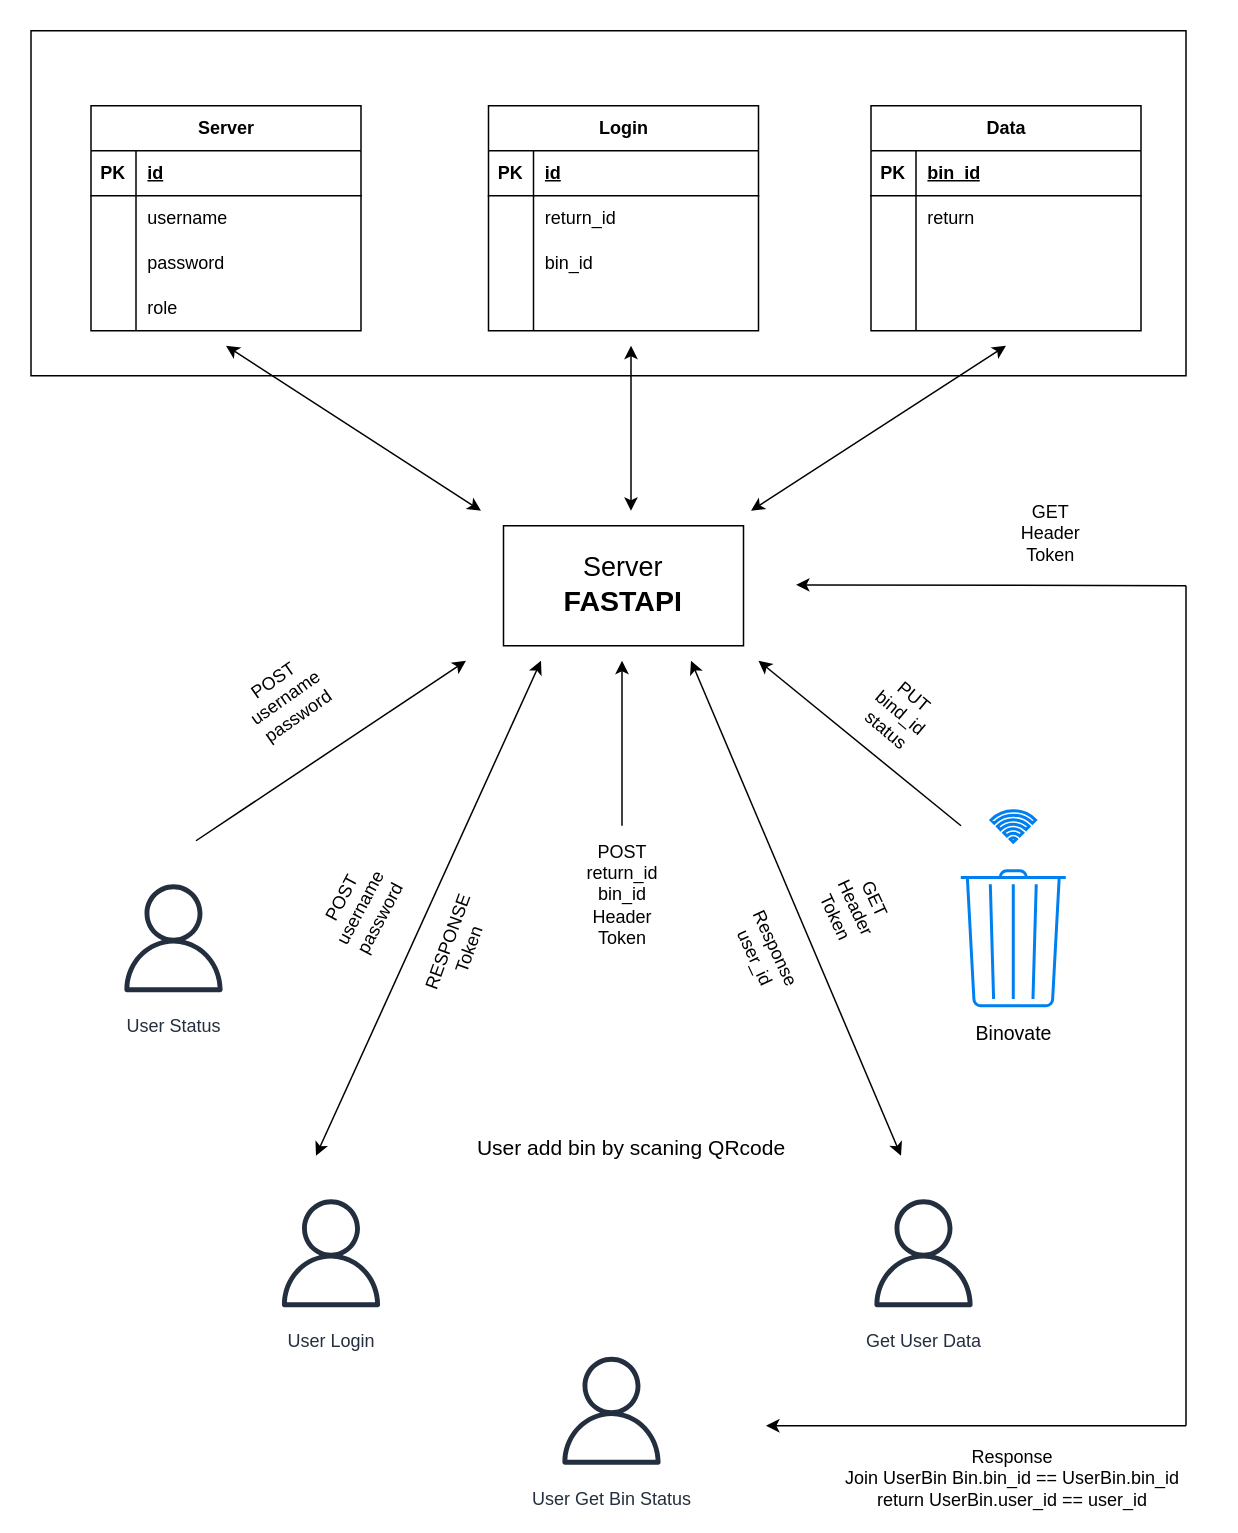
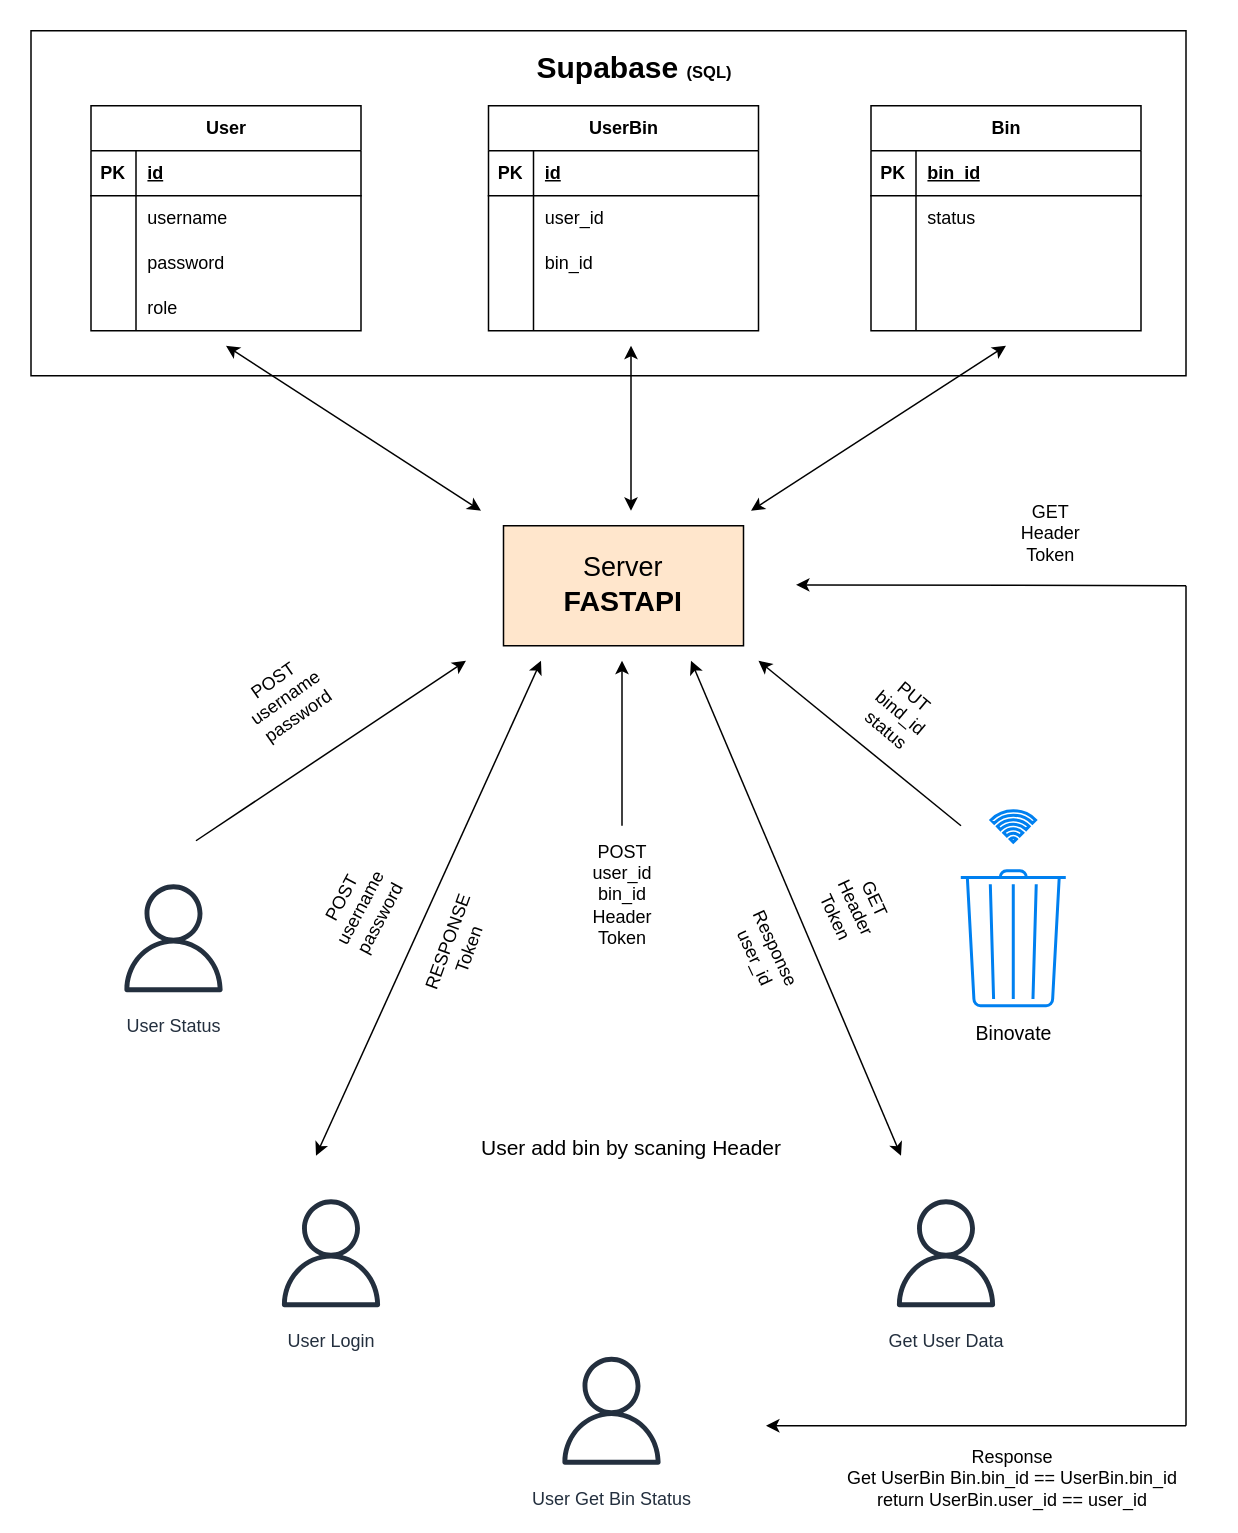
none -> (634, 67)
(227, 128) -> (227, 128)
(624, 128) -> (624, 128)
(1007, 128) -> (1007, 128)
(588, 218) -> (578, 218)
(958, 218) -> (958, 218)
(623, 586) -> (623, 586)
(623, 895) -> (623, 895)
(632, 1144) -> (632, 1144)
(923, 1253) -> (946, 1253)
(1013, 1478) -> (1013, 1478)
